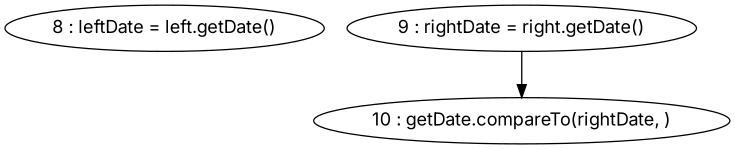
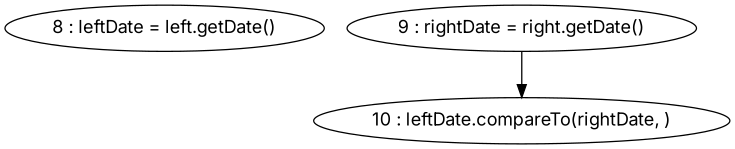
(522, 121) -> (522, 121)
